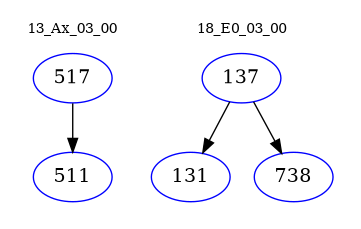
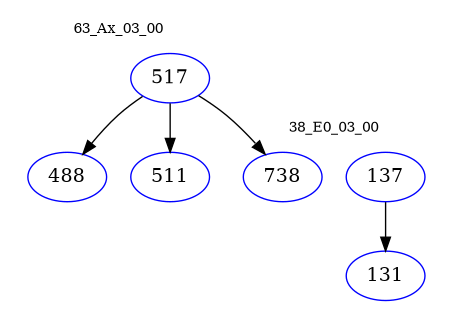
(73, 30) -> (119, 30)
(242, 30) -> (334, 128)
(264, 121) -> (241, 129)
none -> (67, 177)
